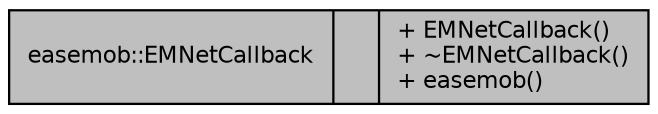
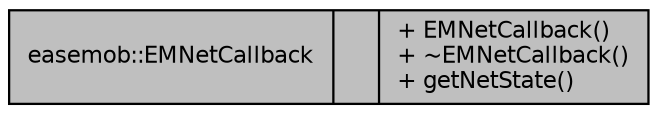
(470, 81) -> (486, 81)
